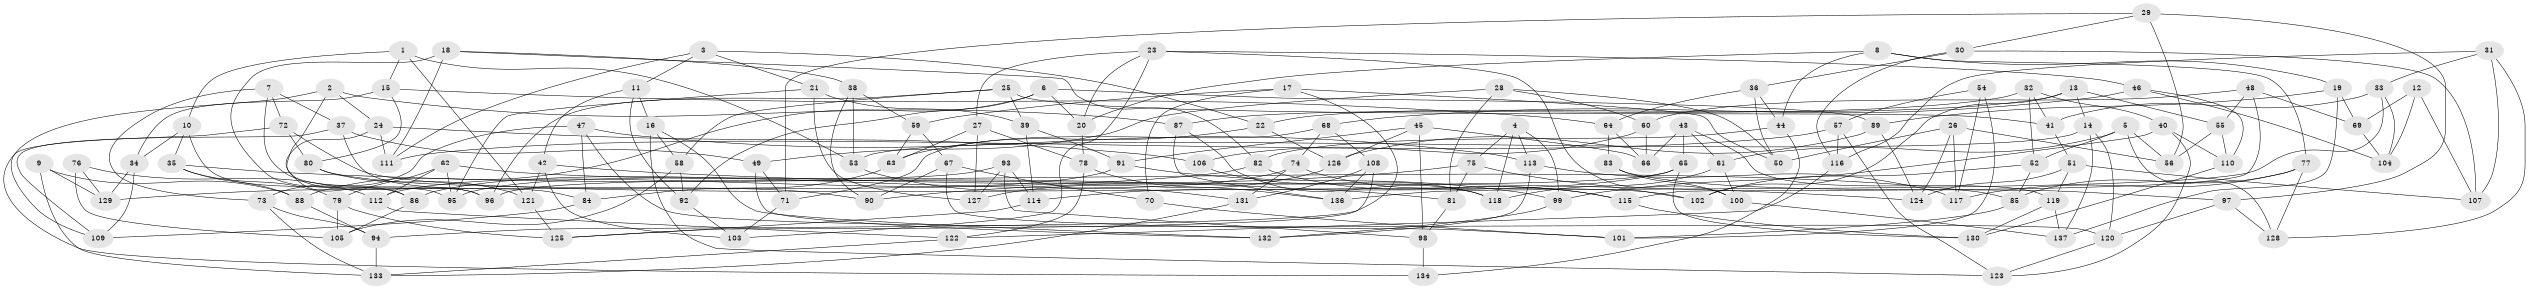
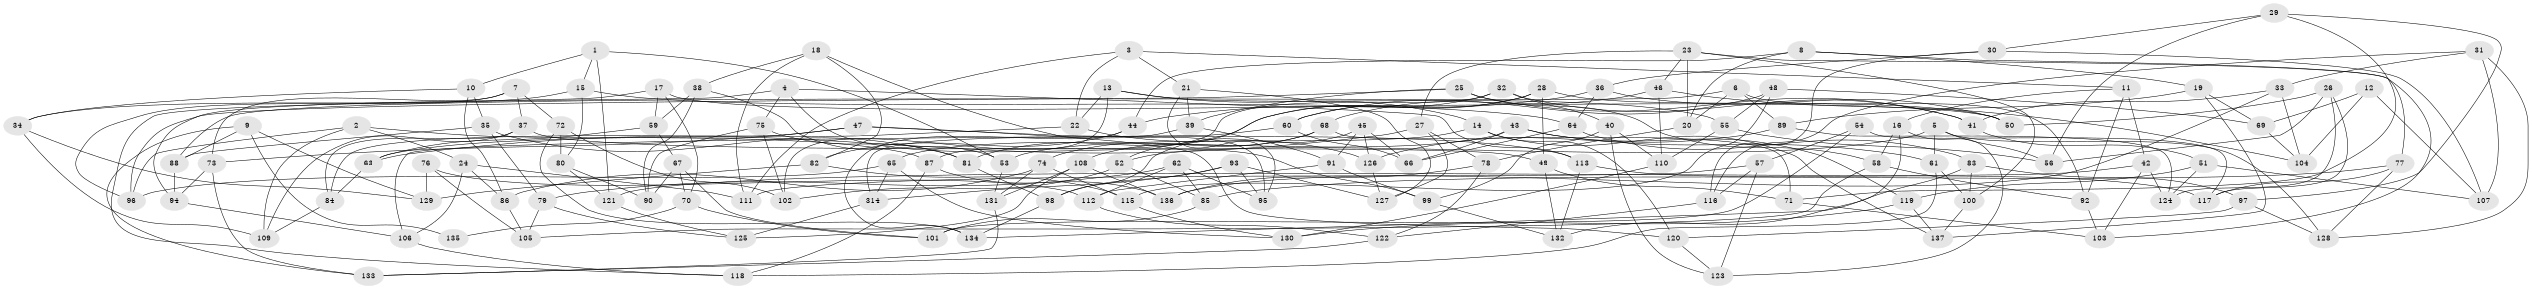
(1034, 201) -> (873, 201)
none -> (1477, 222)
none -> (453, 239)
(376, 258) -> (289, 220)
